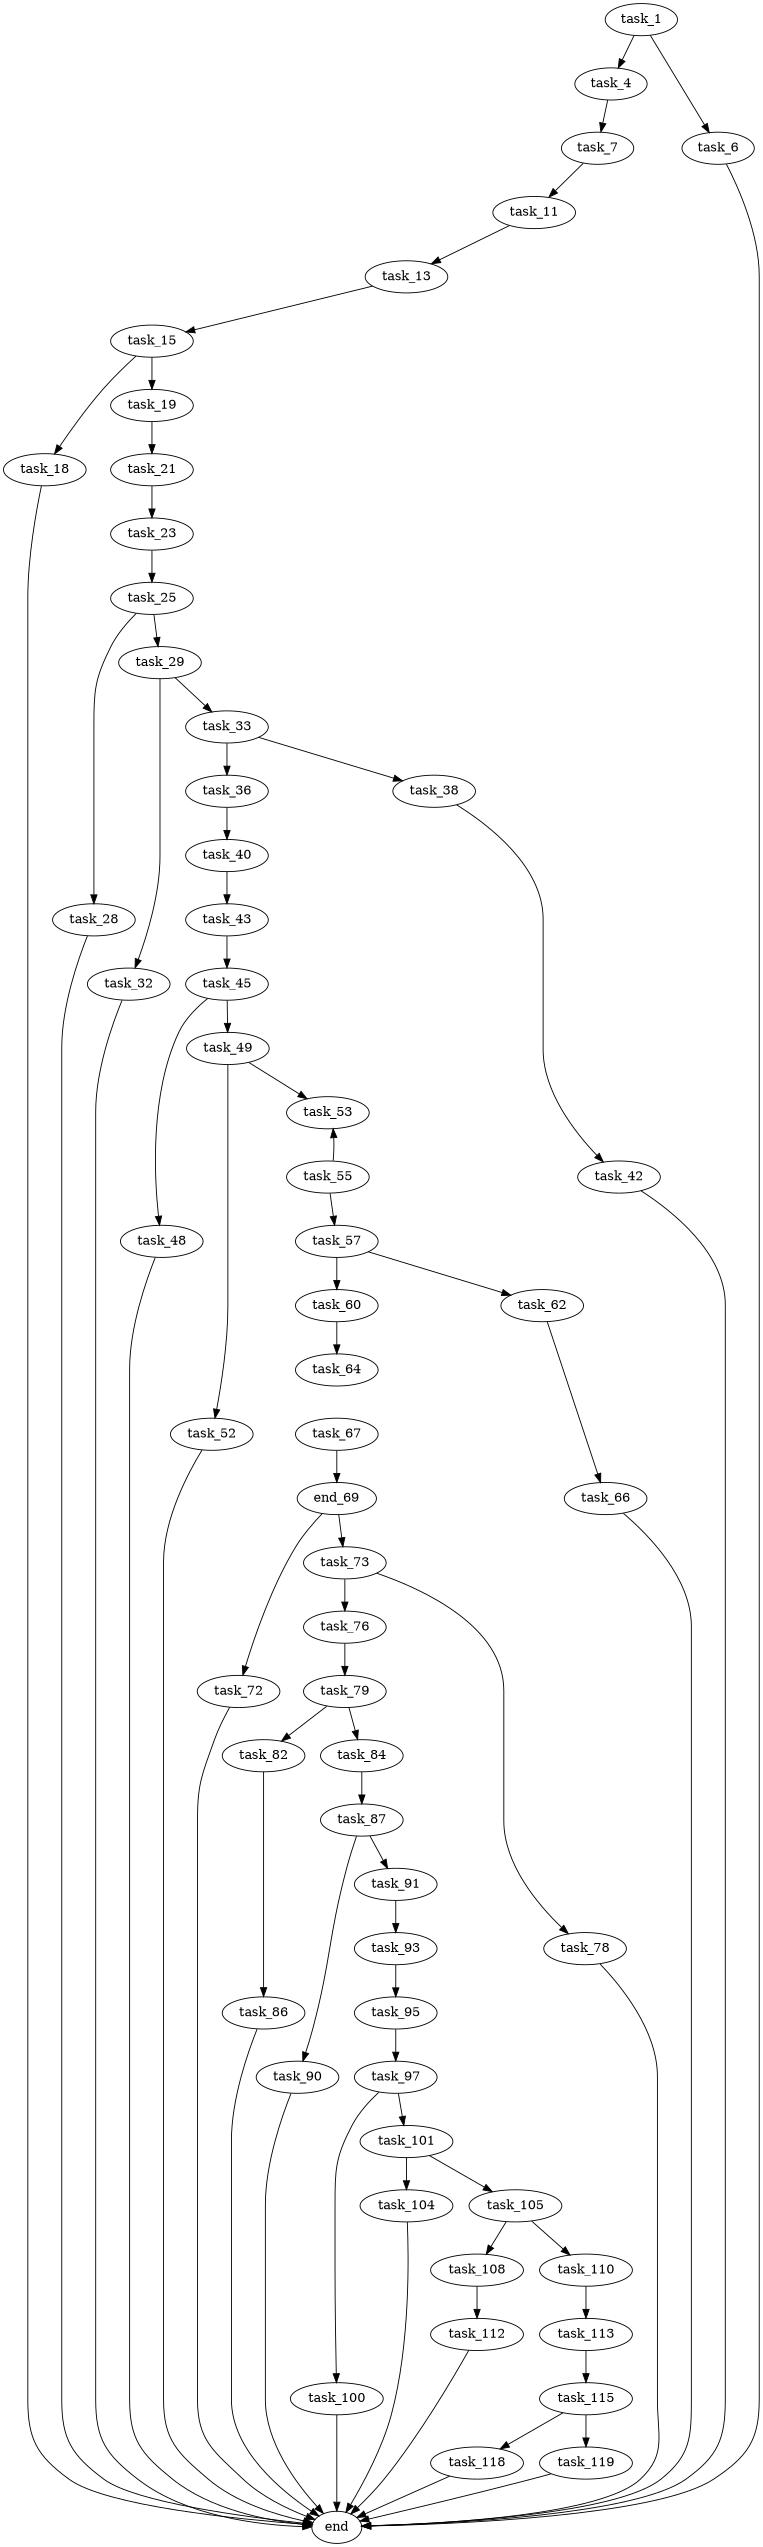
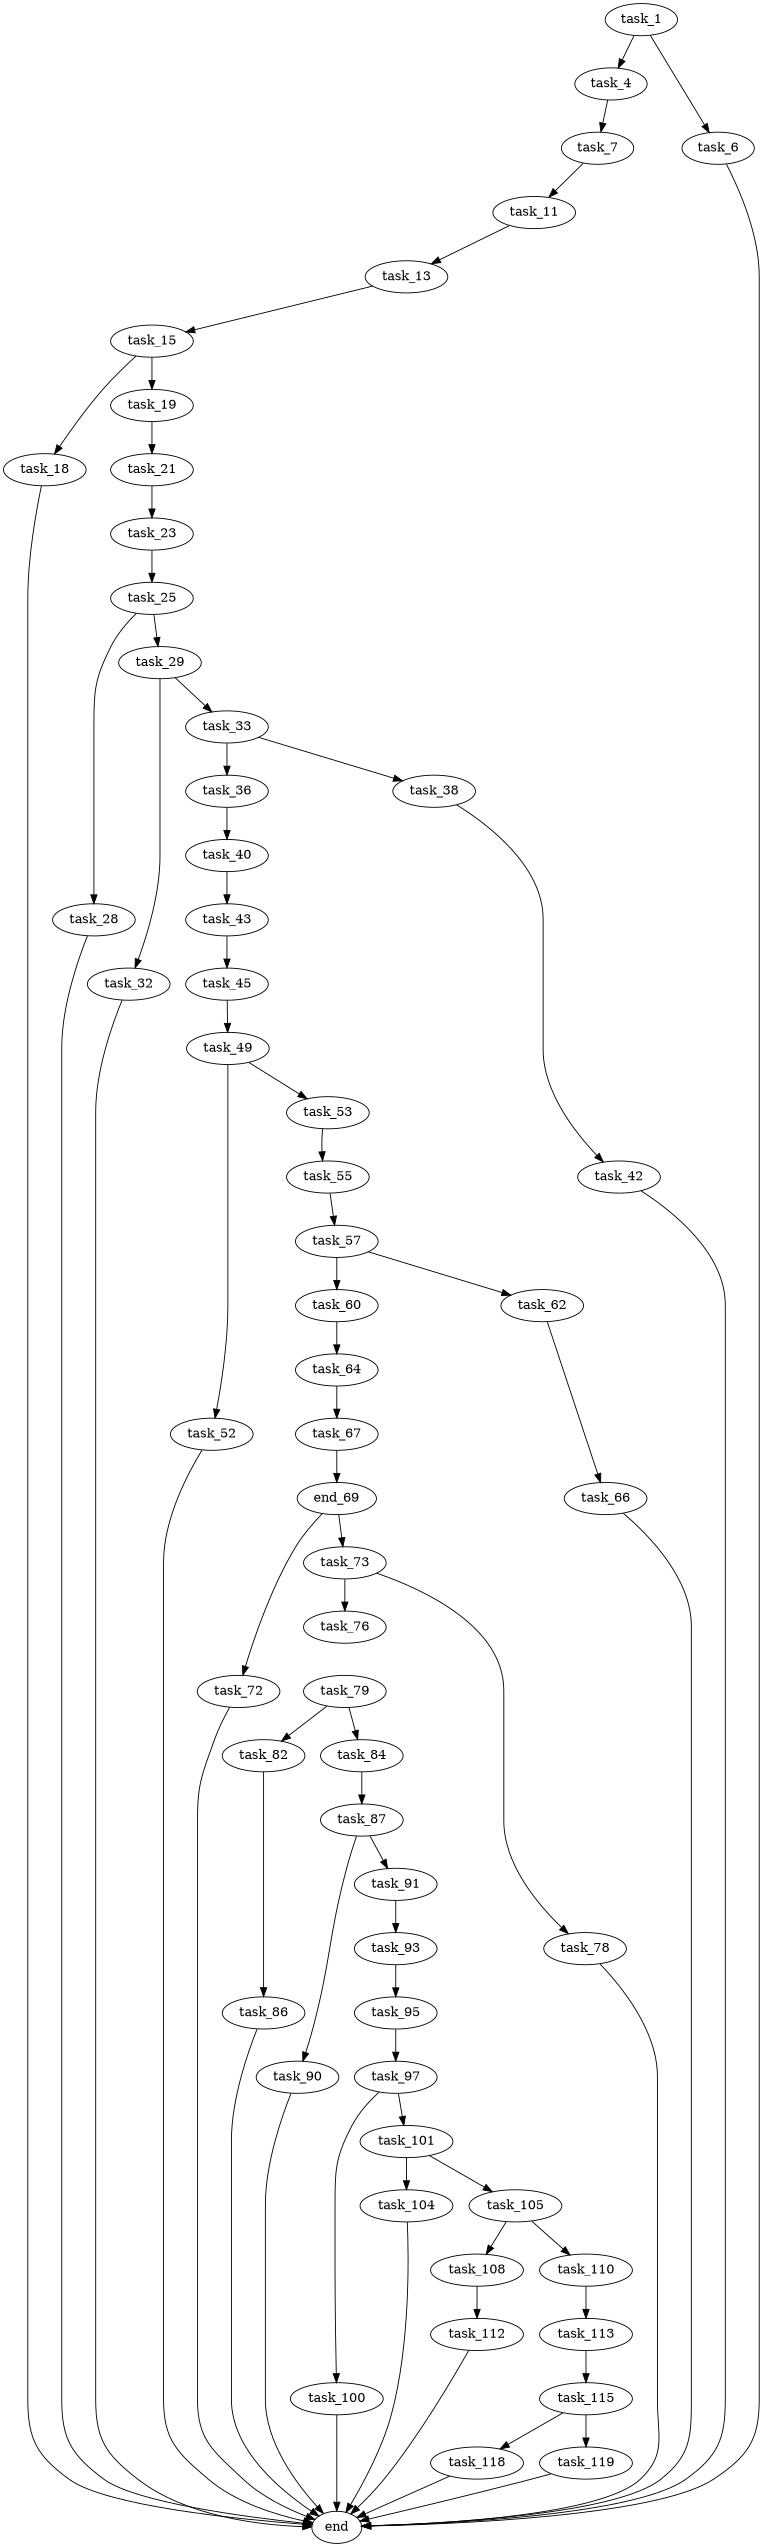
(334, 1149) -> (322, 1140)
(162, 1241) -> none
none -> (337, 1398)
(345, 1655) -> none
